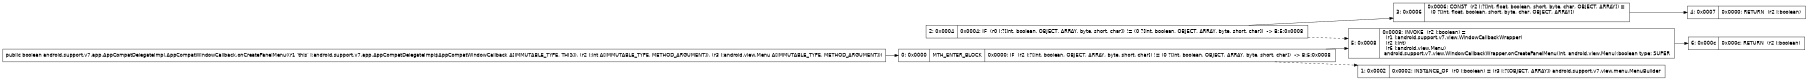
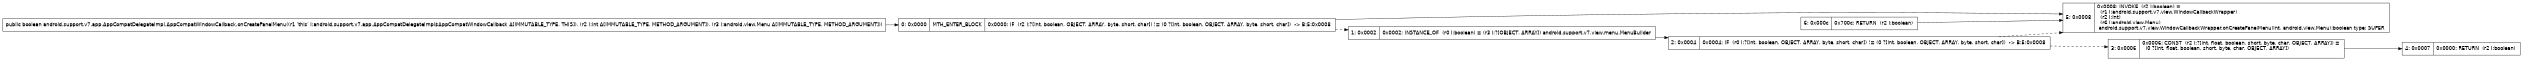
(1319, 22) -> (2077, 46)
none -> (1660, 37)
(1680, 43) -> (1988, 21)
(1762, 43) -> (1874, 23)
